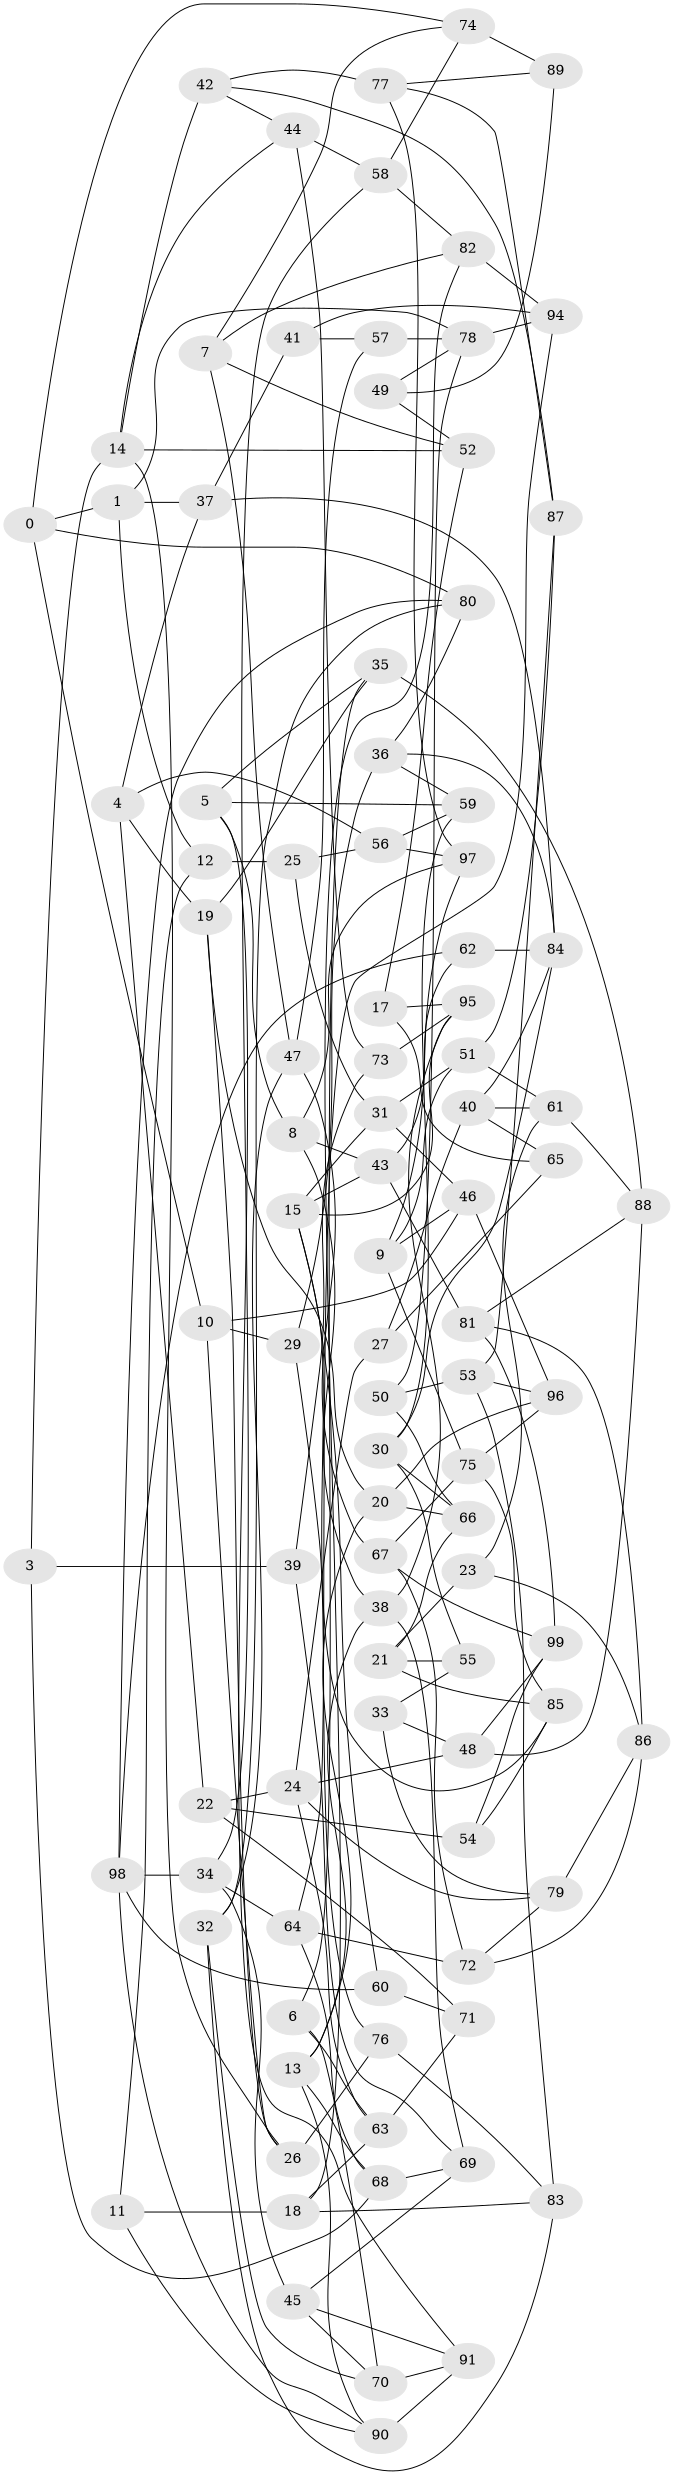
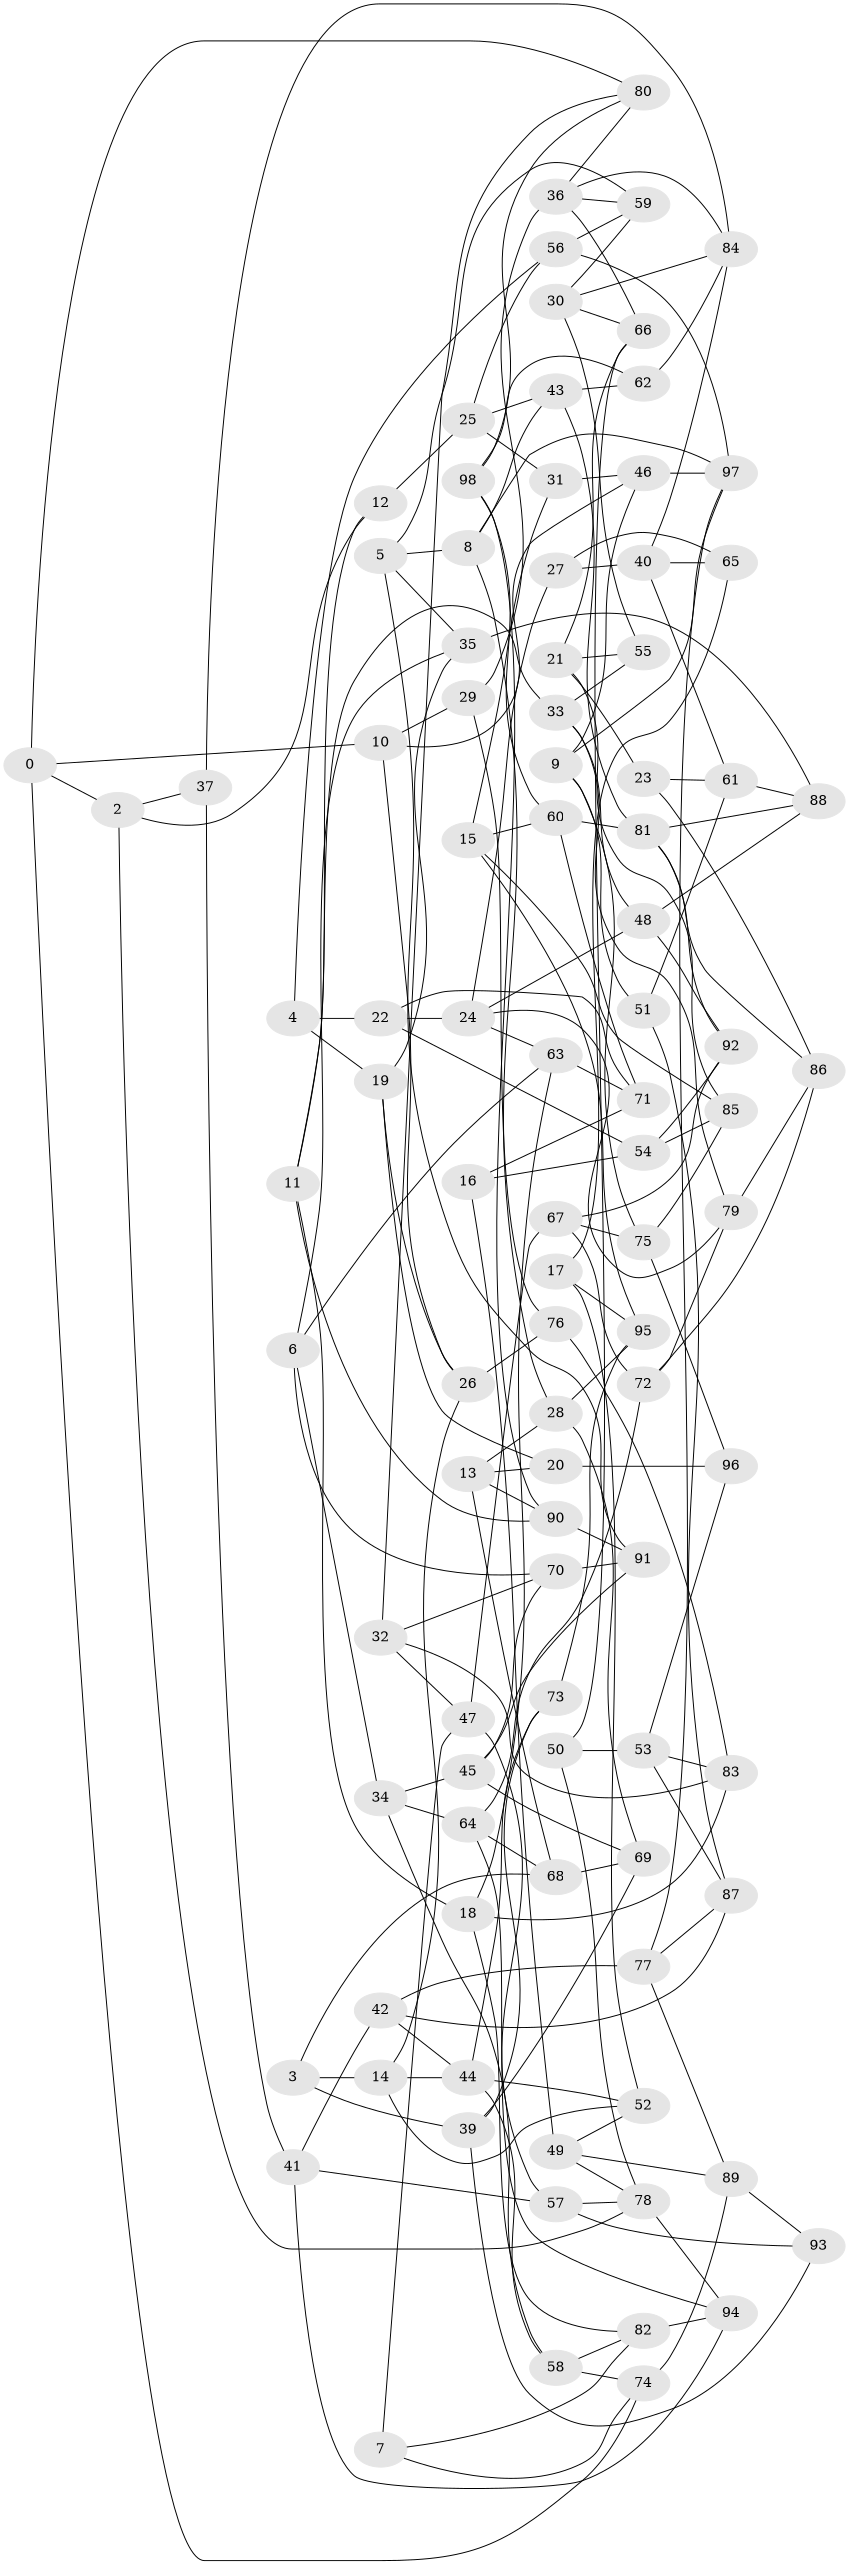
(153, 266) -> (334, 2088)
(333, 410) -> (557, 2089)
(118, 502) -> (118, 810)
(156, 652) -> none
none -> (338, 733)
none -> (609, 826)
(415, 1091) -> none
none -> (468, 1182)
(339, 1188) -> (513, 406)
(514, 1301) -> (688, 473)
(415, 1509) -> (599, 247)
(381, 1608) -> (556, 1414)
(556, 1643) -> (731, 1047)
(162, 1875) -> (337, 1574)
none -> (819, 2246)
